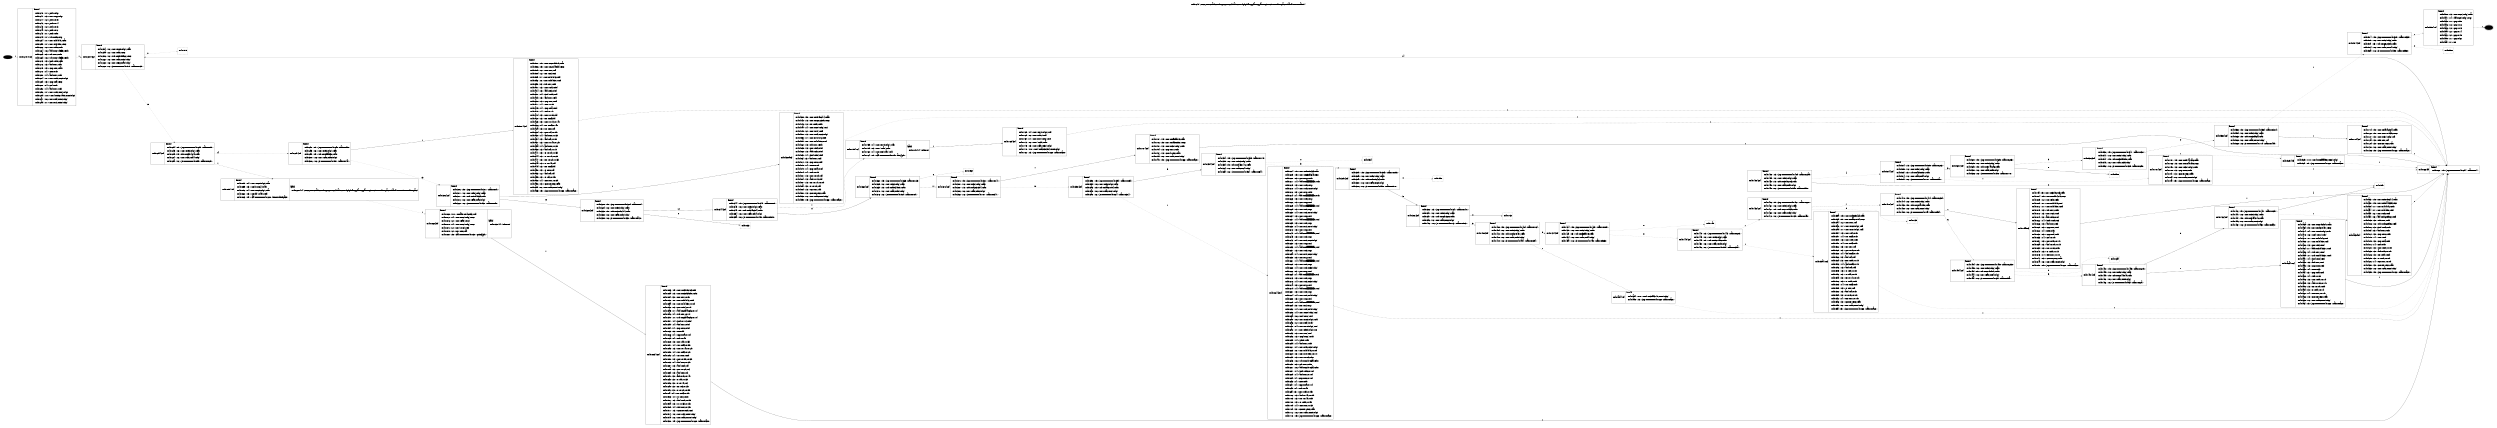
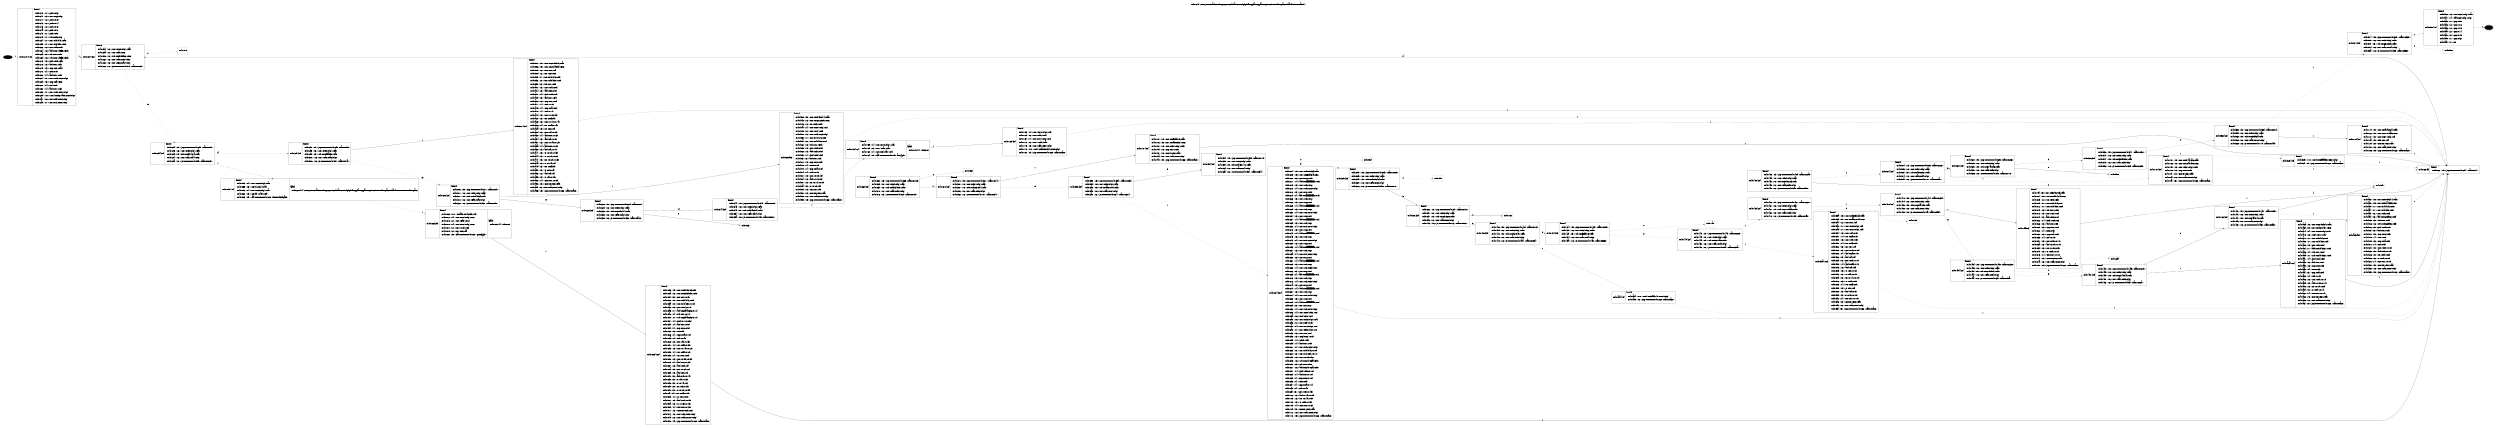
(825, 213) -> none
